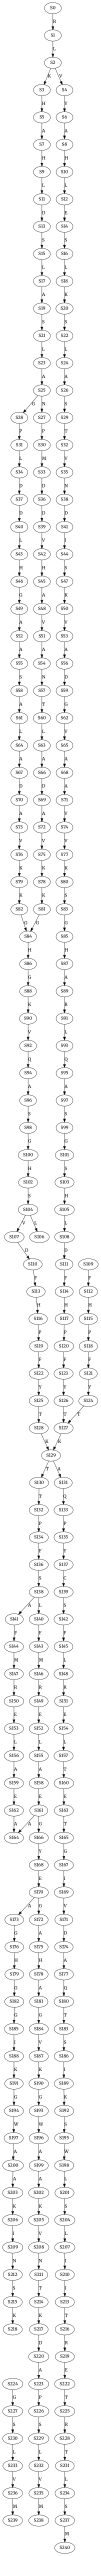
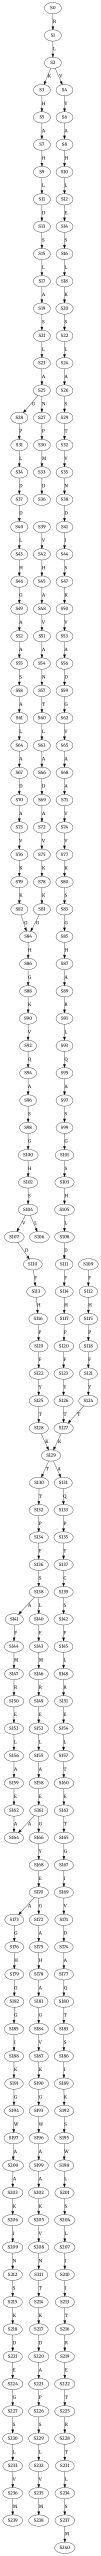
(42, 512) -> none
none -> (13, 2357)
